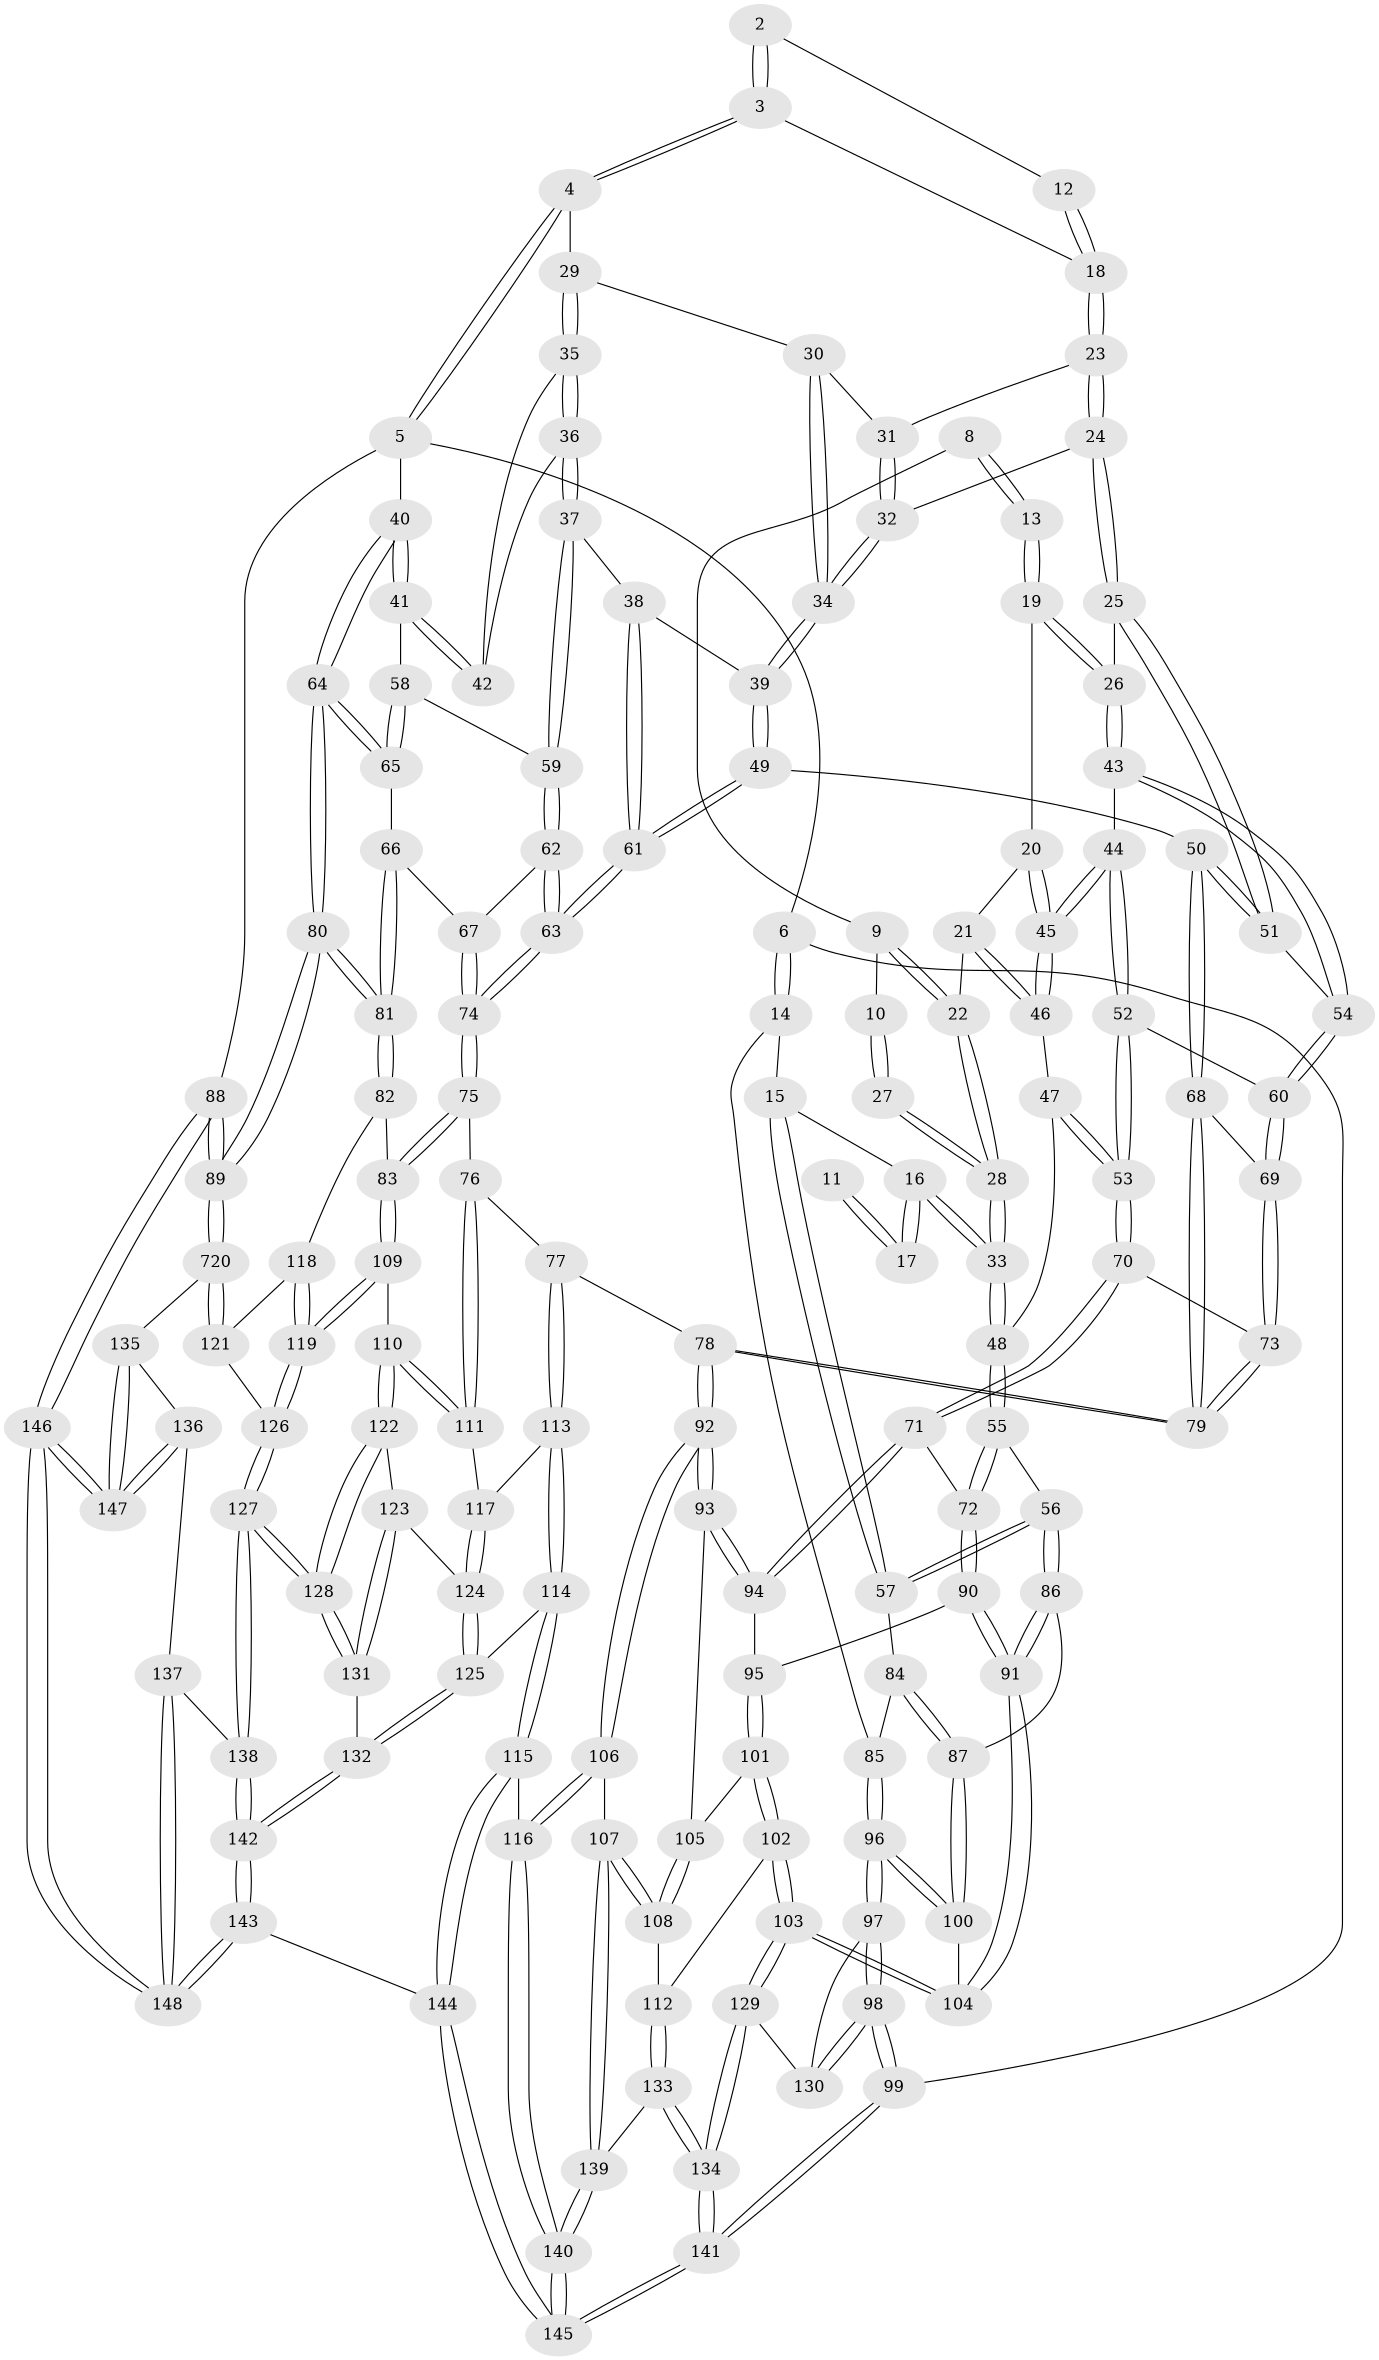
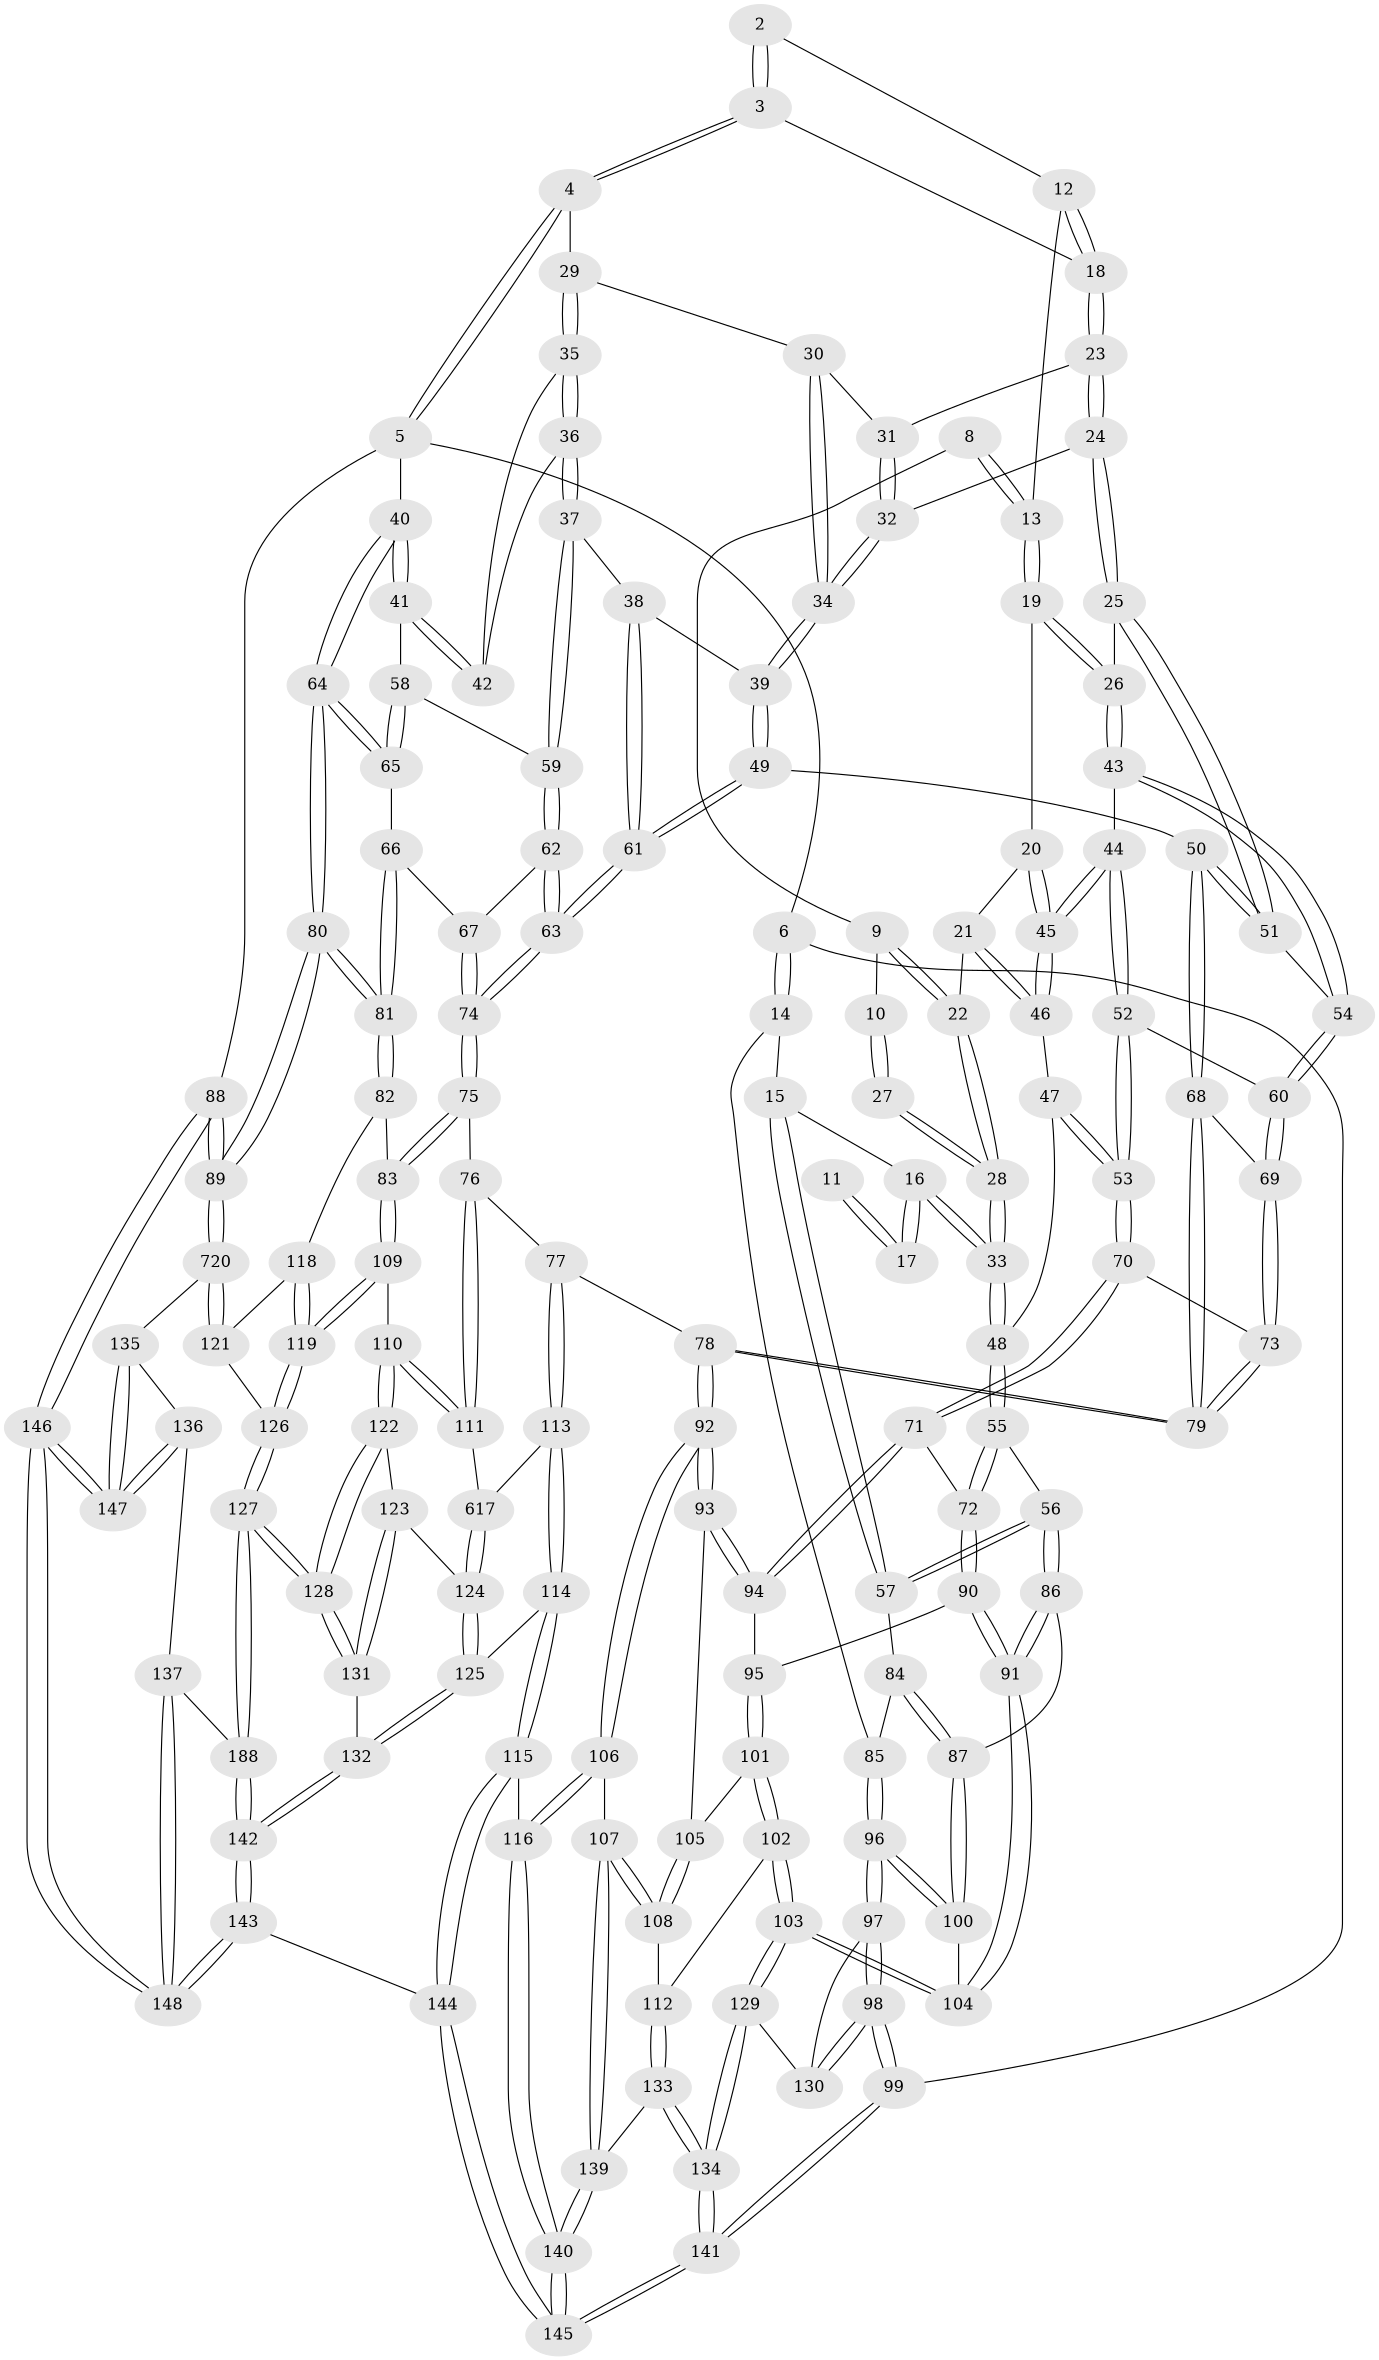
none -> (1044, 355)
(481, 1510) -> (481, 1510)
(244, 1758) -> (244, 1758)
